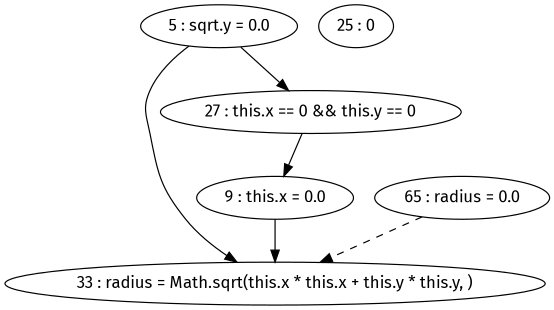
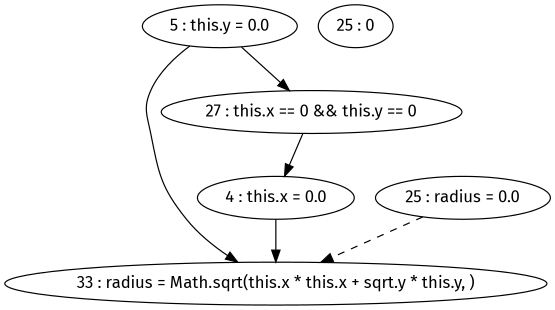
(219, 26) -> (220, 26)
(275, 198) -> (276, 198)
(462, 198) -> (463, 198)
(275, 284) -> (276, 284)
